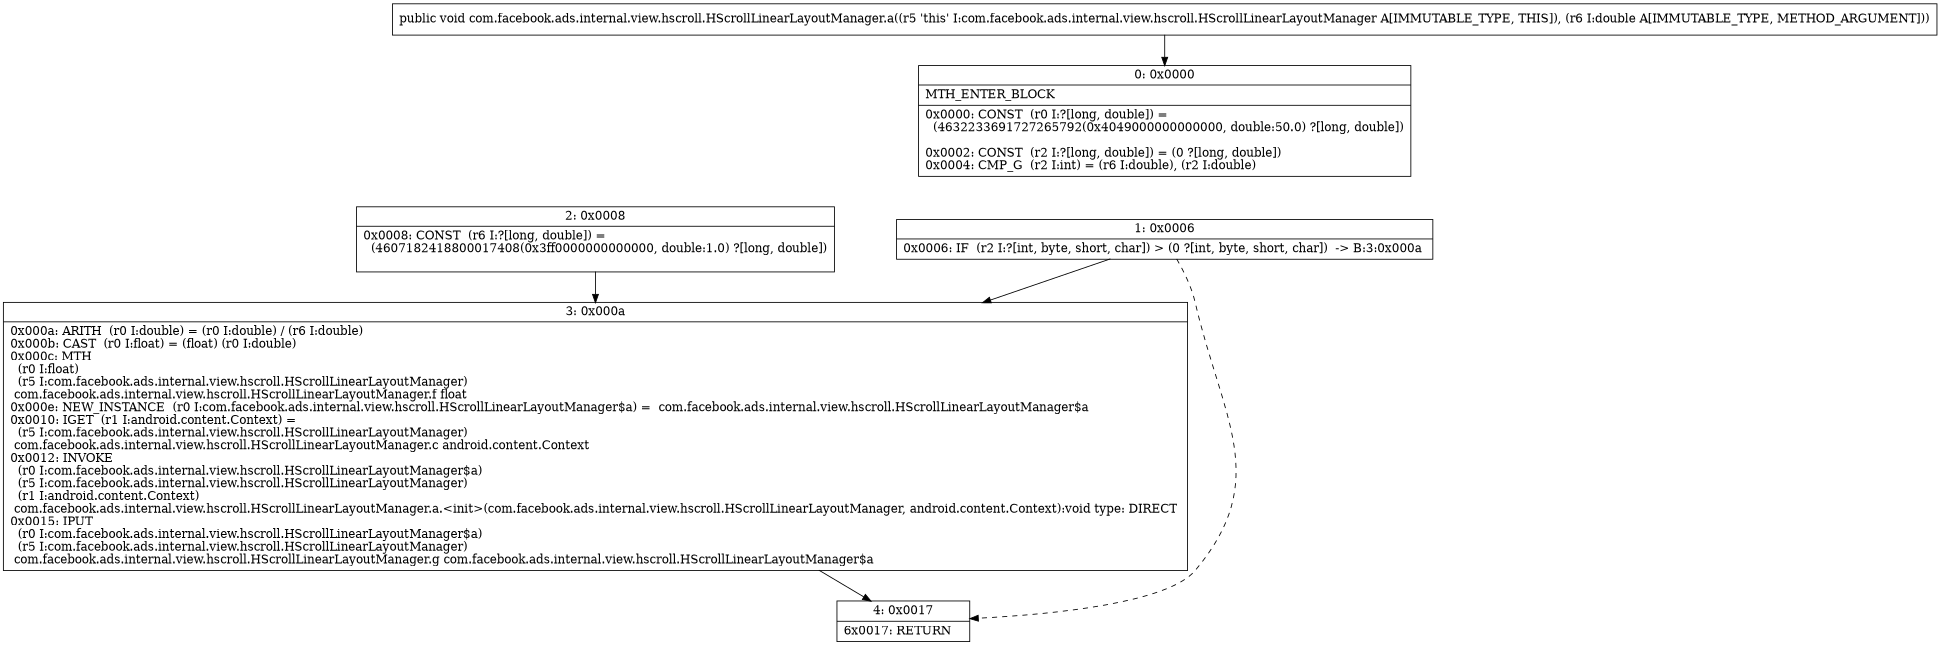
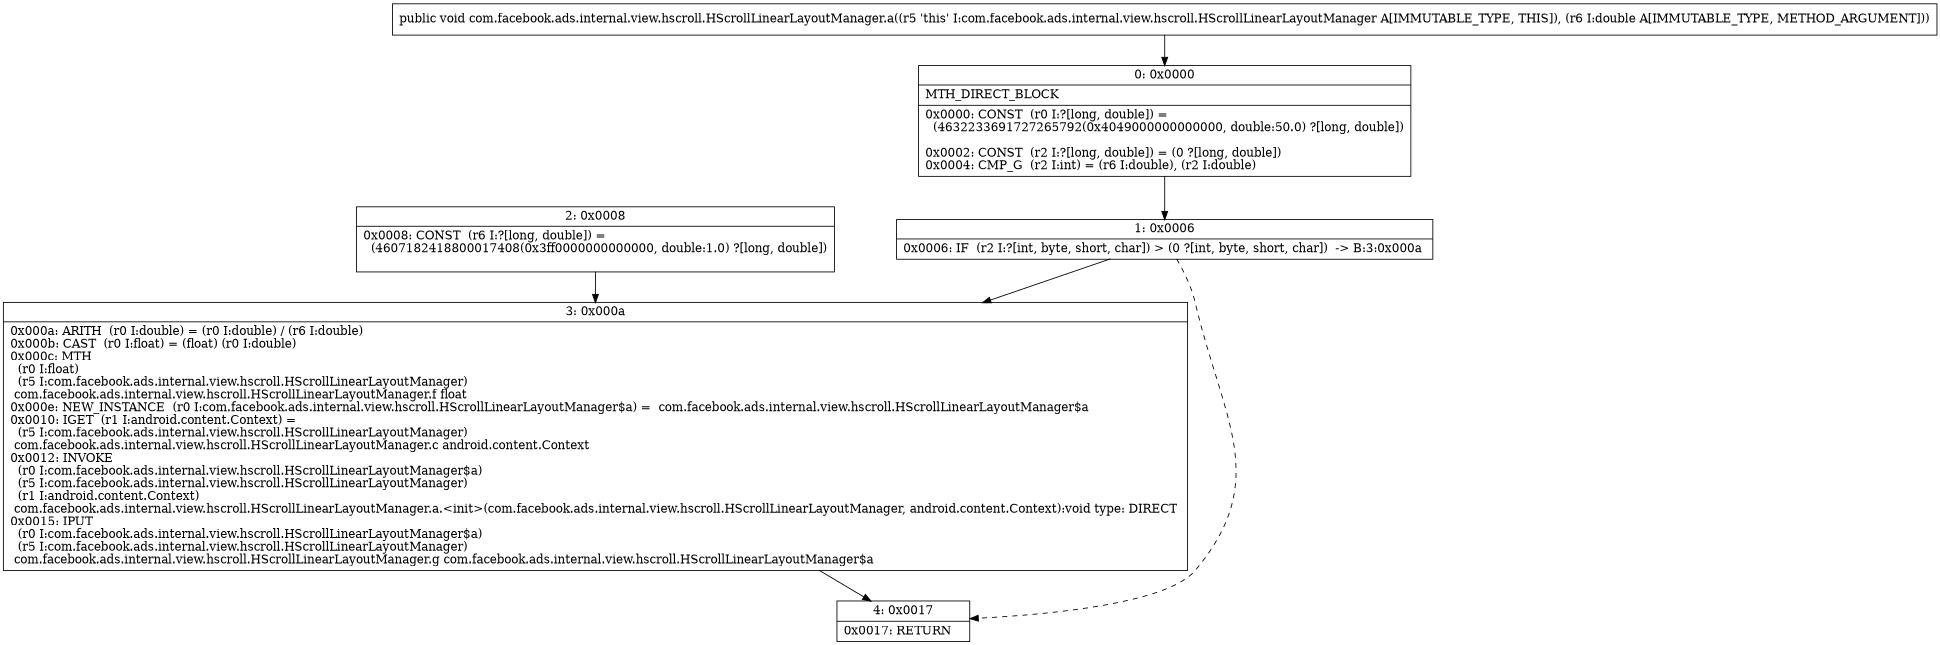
(990, 95) -> (992, 95)
none -> (1165, 194)
(903, 631) -> (903, 631)
